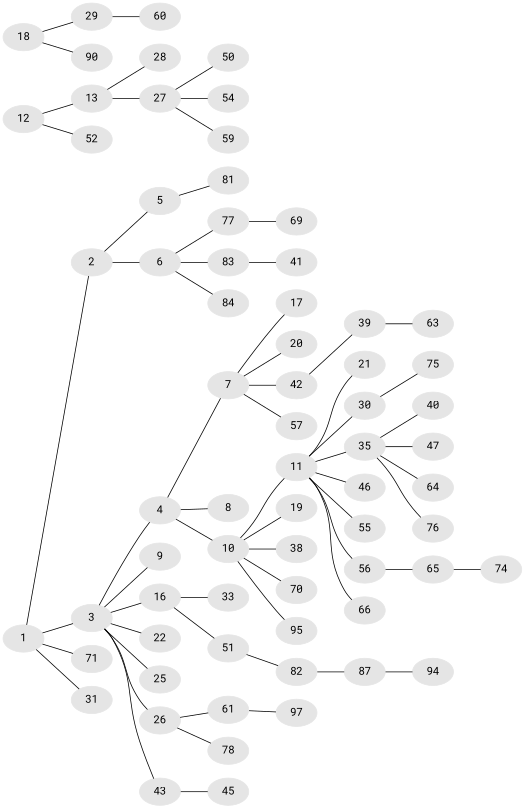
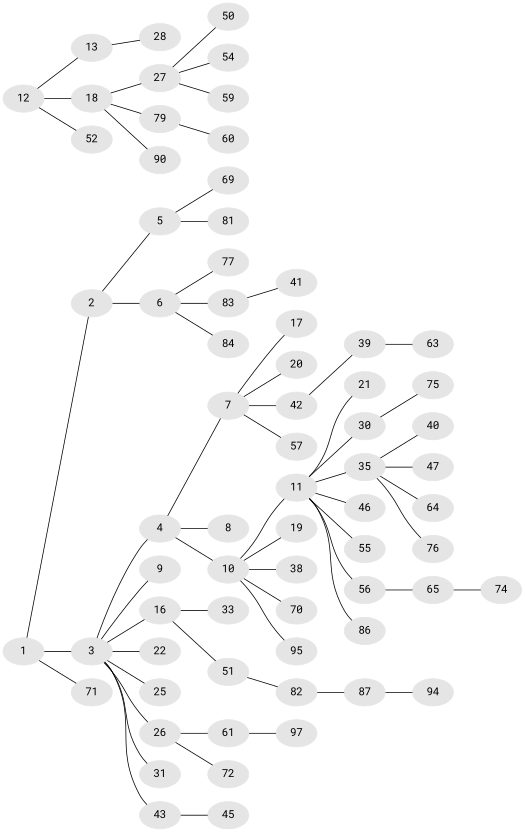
(92, 17) -> (160, 119)
none -> (58, 99)
(126, 99) -> (126, 88)
(263, 221) -> (194, 201)
(365, 610) -> (365, 631)
(58, 669) -> (131, 735)
(228, 751) -> (228, 774)
